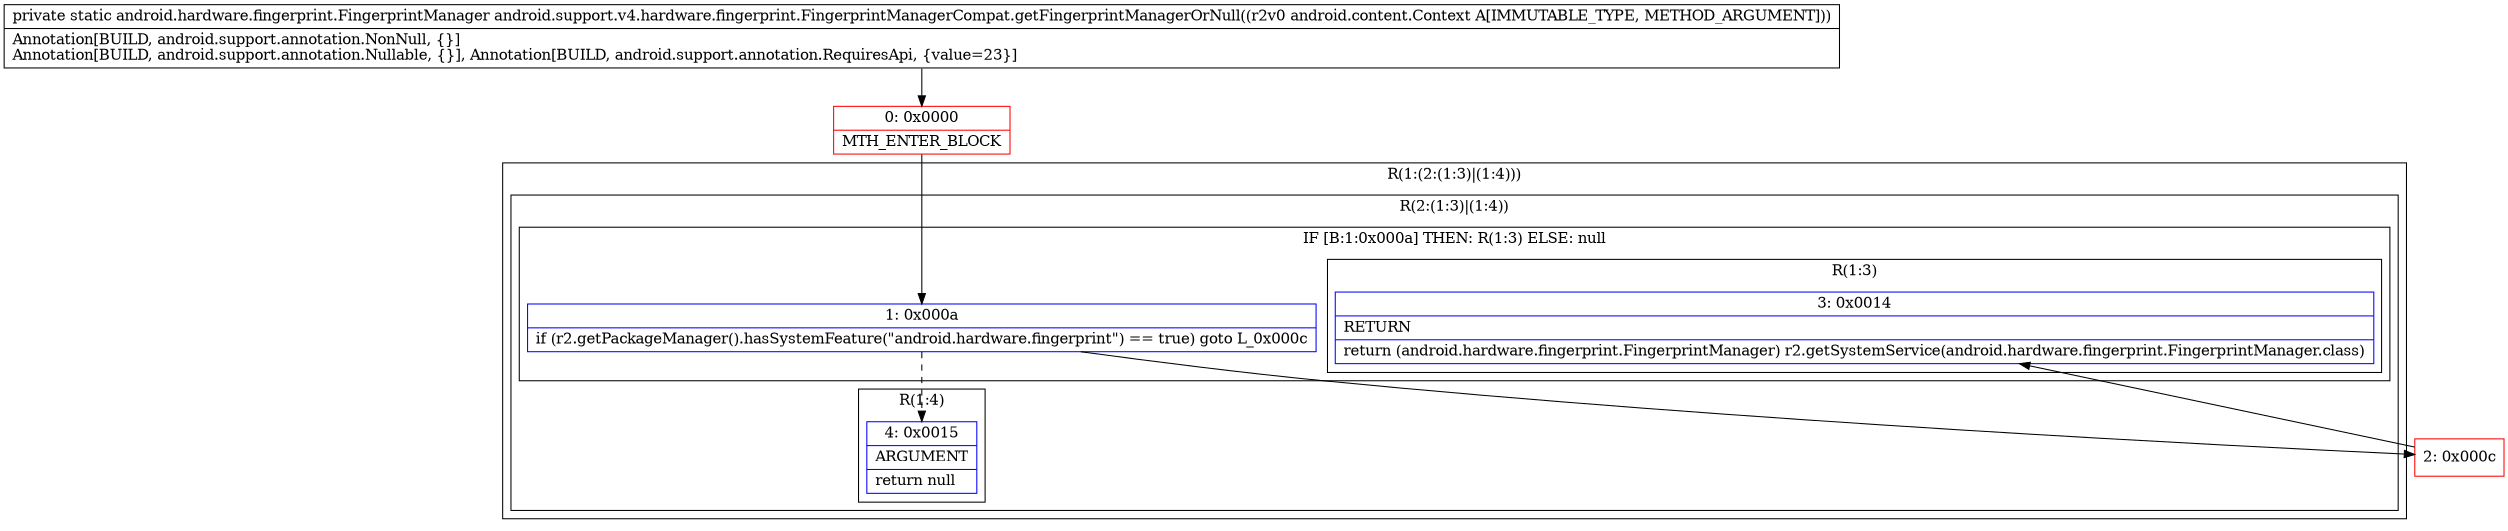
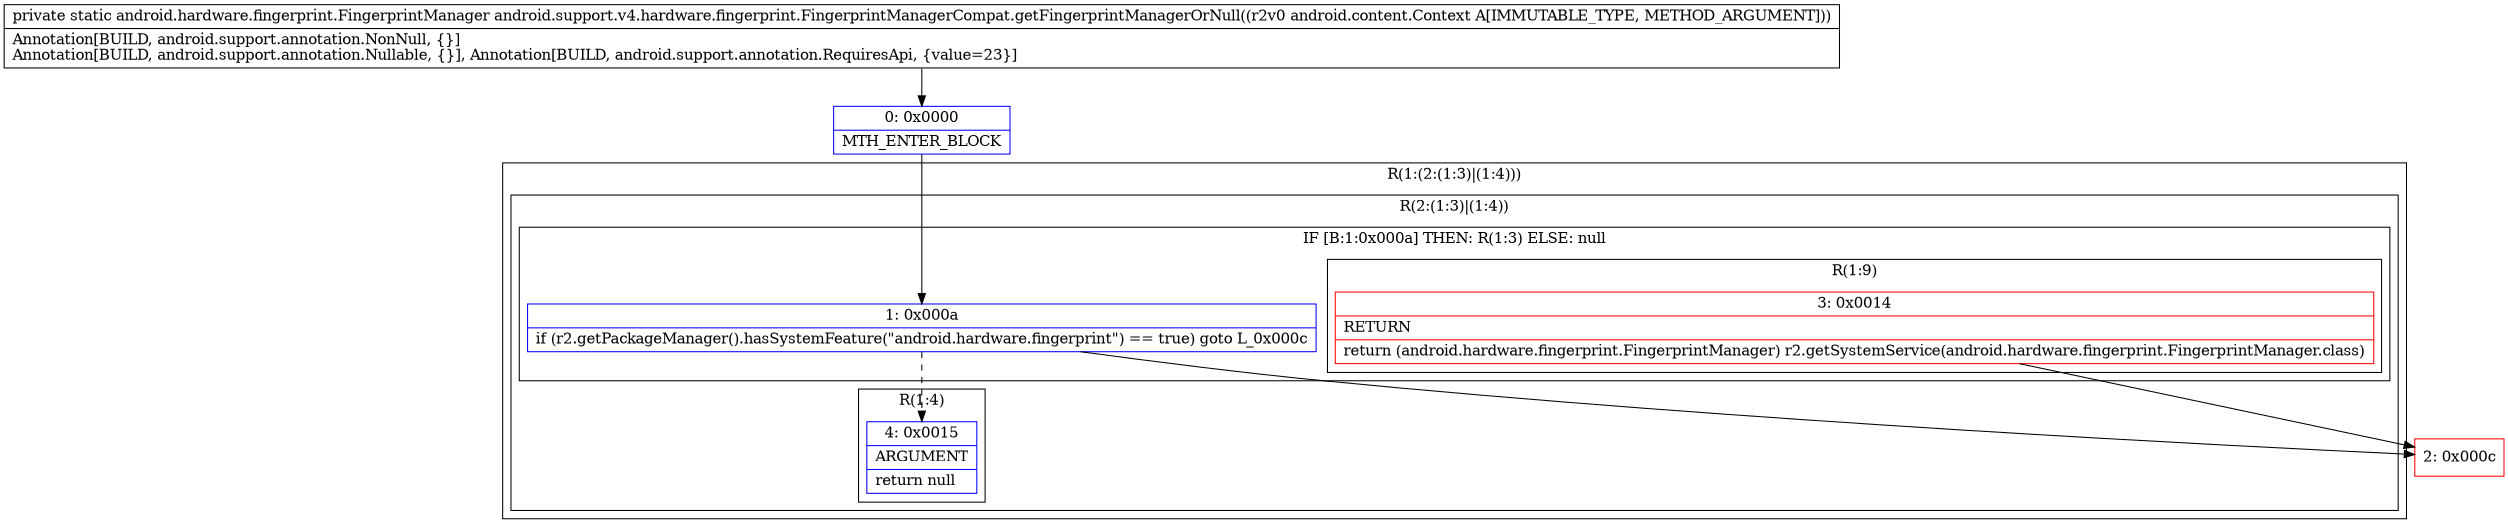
(922, 130) -> (922, 130)
(1855, 271) -> (1855, 271)
(1855, 328) -> (1855, 328)
(2222, 406) -> (2212, 404)
